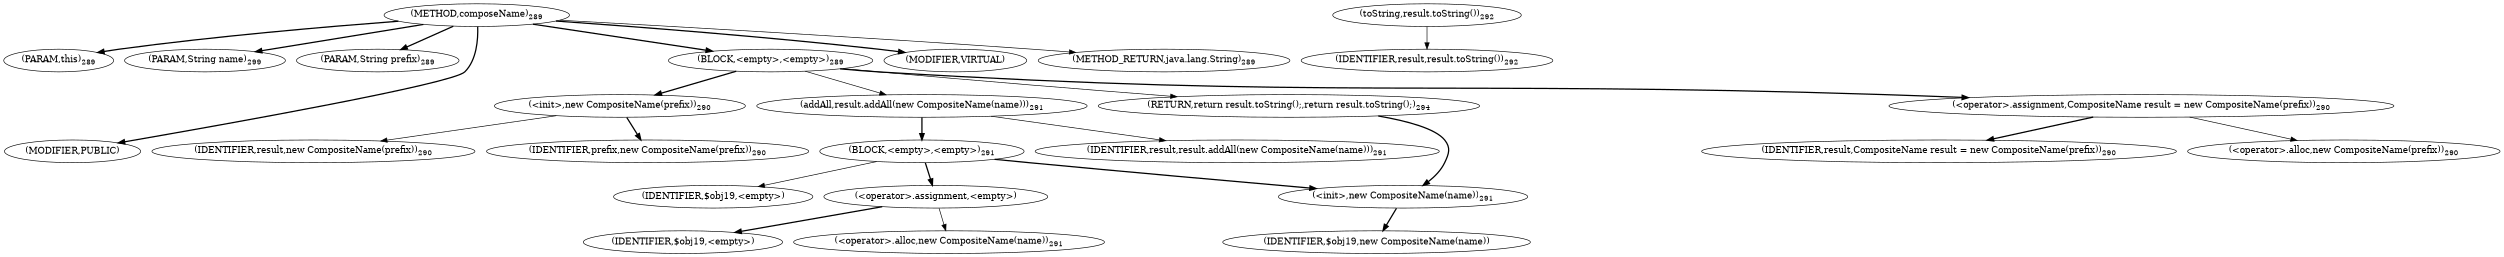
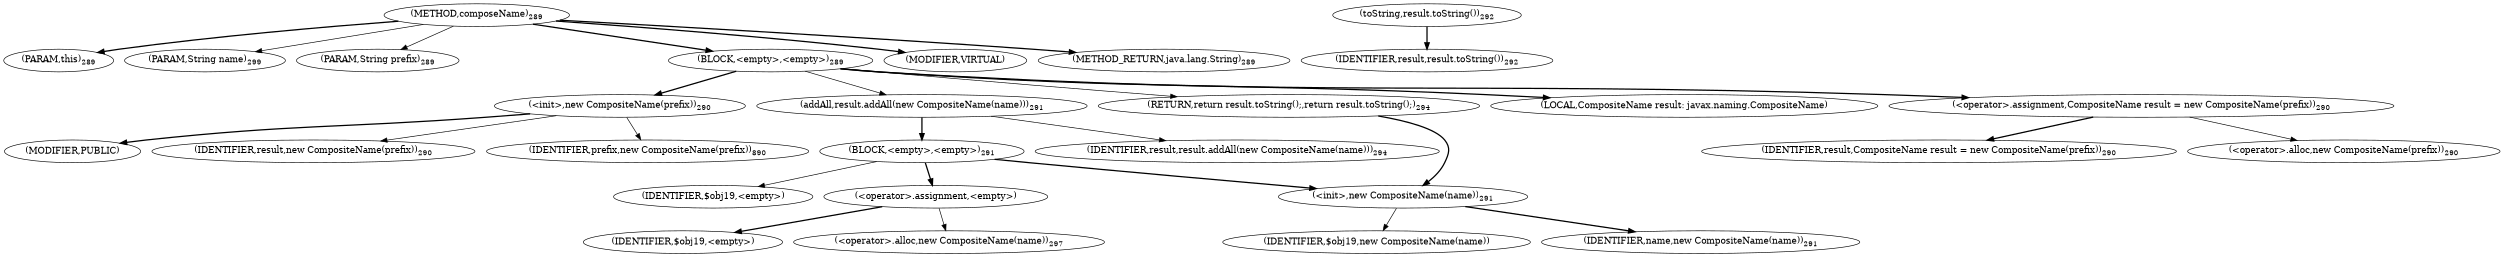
(815, 35) -> (815, 35)
(1427, 35) -> (1427, 35)
(430, 37) -> (430, 37)
(343, 38) -> (343, 38)
(319, 106) -> (328, 126)
none -> (1684, 106)
(632, 126) -> (632, 126)
(759, 150) -> (759, 150)
(1380, 150) -> (1380, 150)
(1391, 217) -> (1391, 217)
(1056, 241) -> (1056, 241)
none -> (1701, 242)
